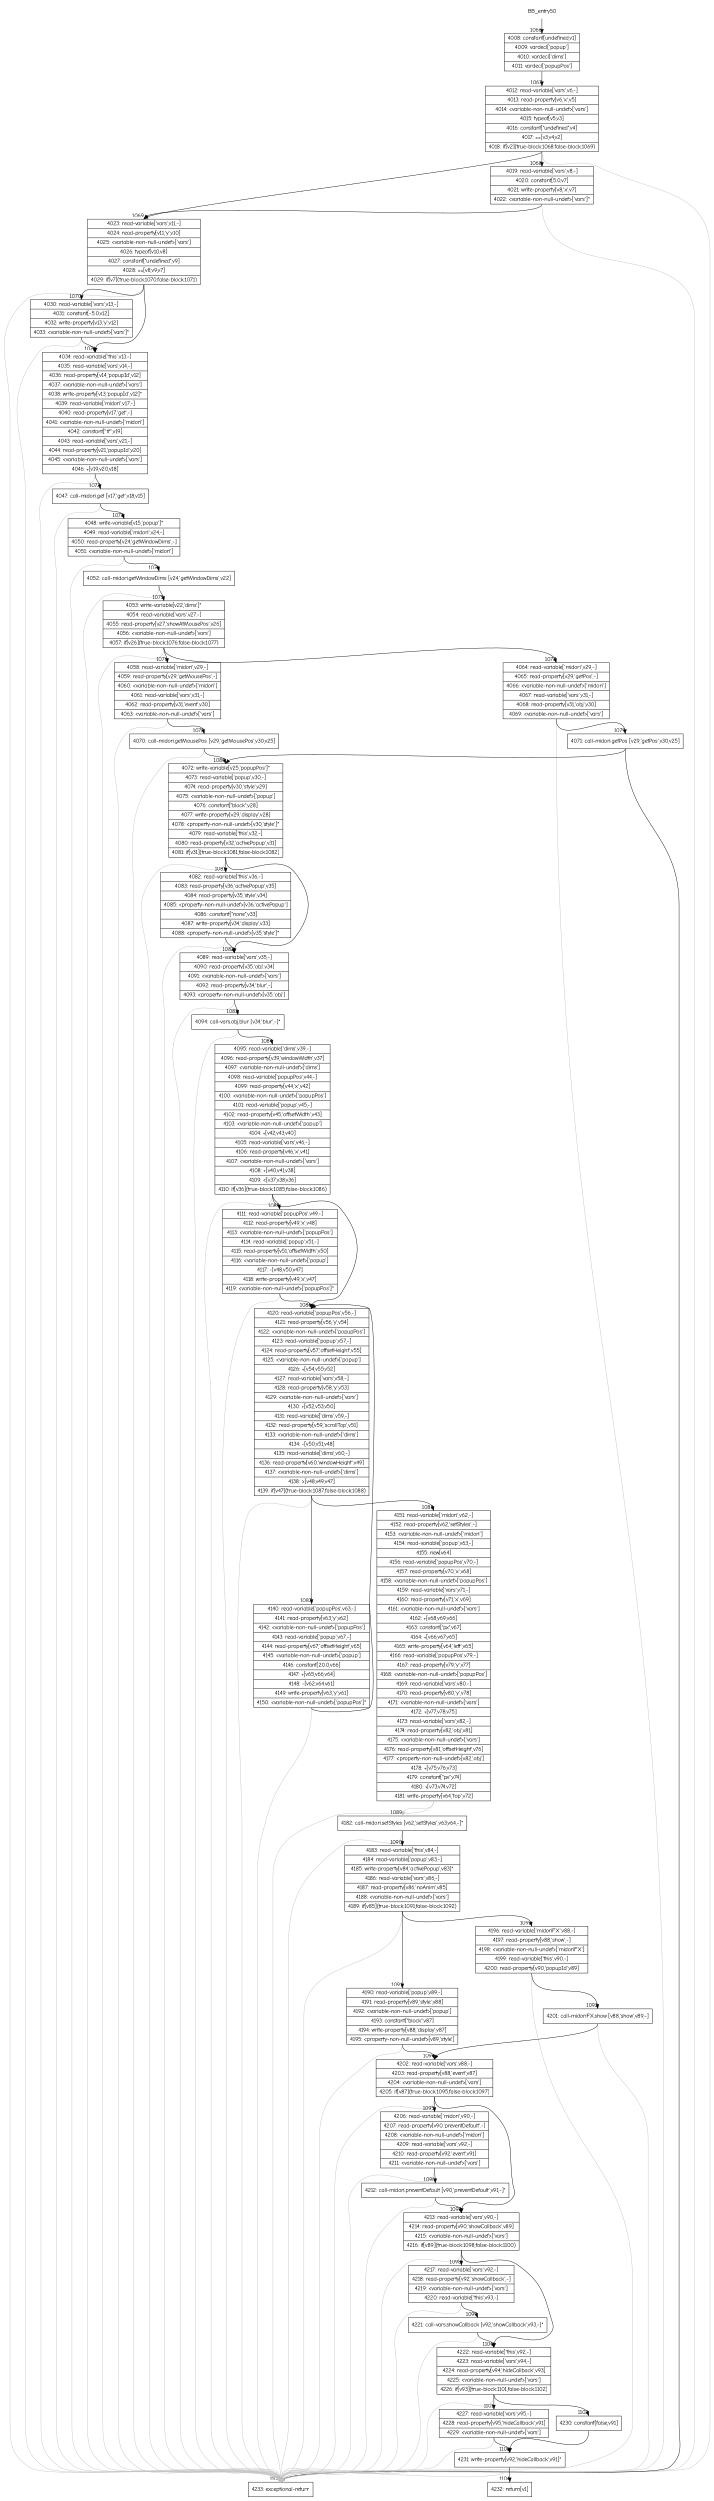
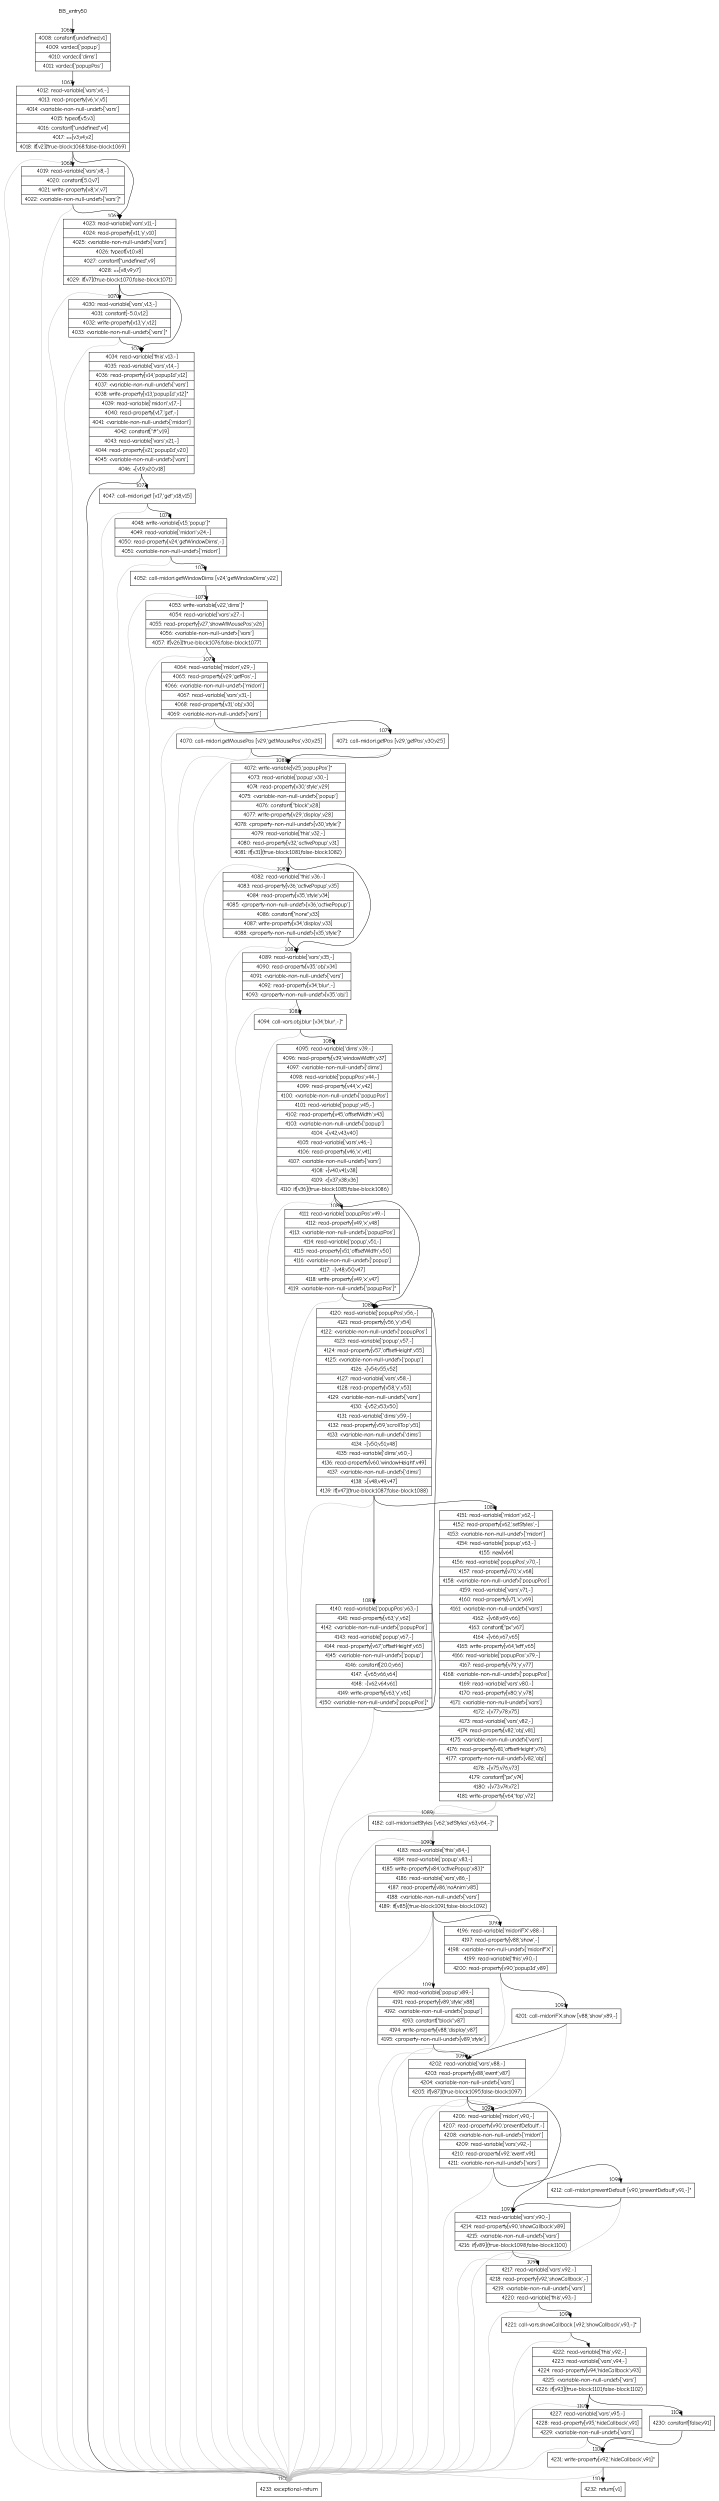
(168, 691) -> none
(41, 1563) -> (88, 1544)
(679, 1797) -> (196, 1570)
(543, 2293) -> none
